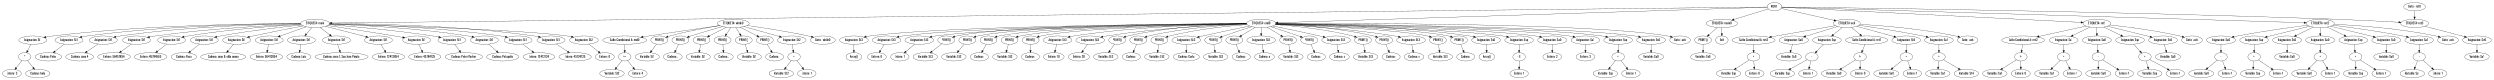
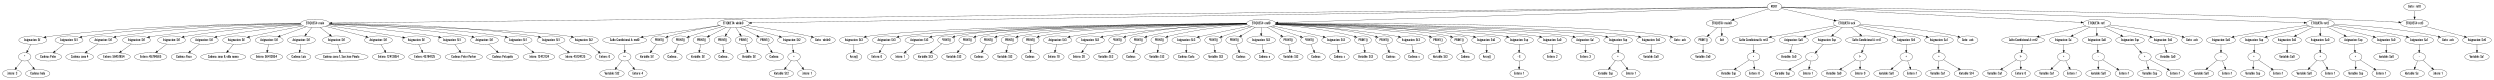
none -> (1259, 15)
